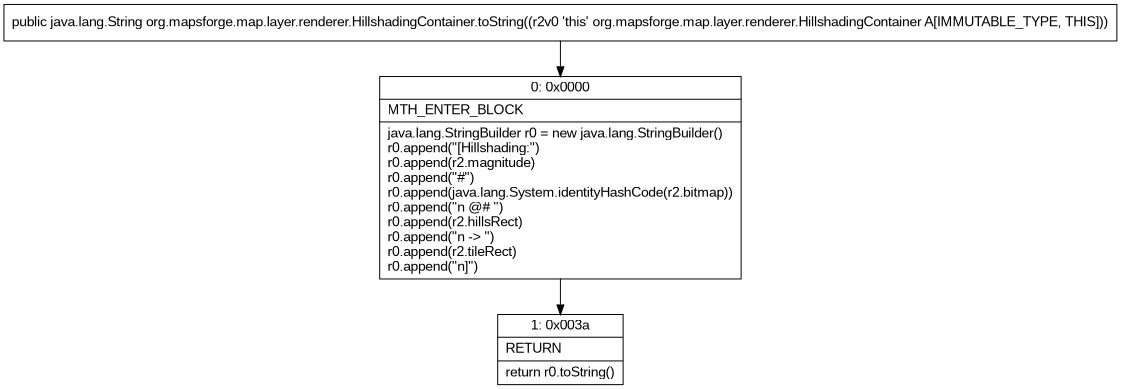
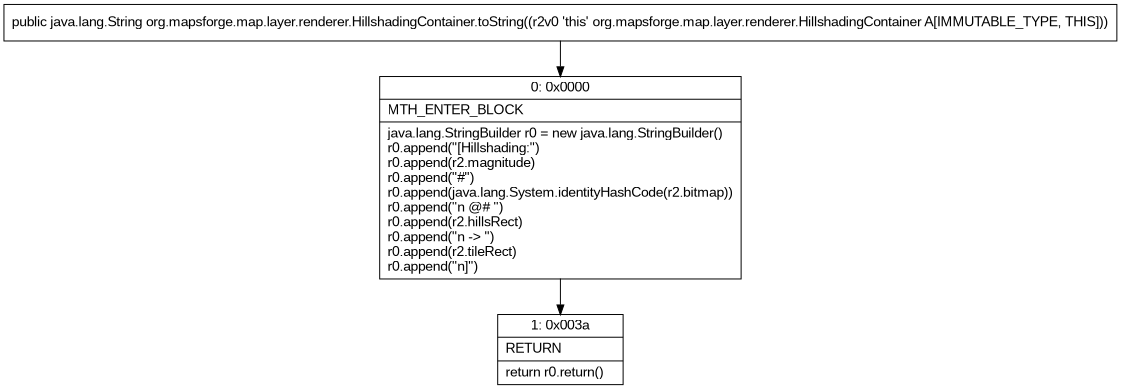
(560, 372) -> (555, 372)
